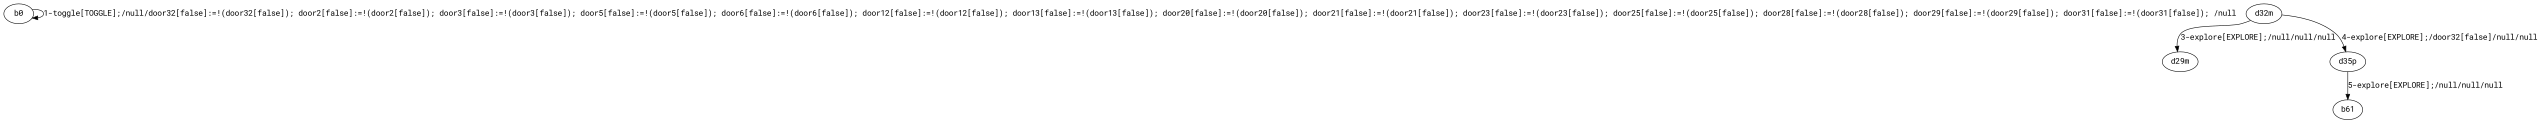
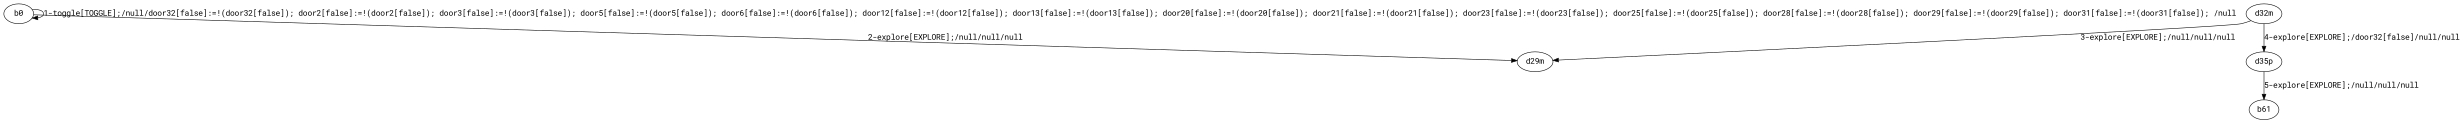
none -> (773, 38)
